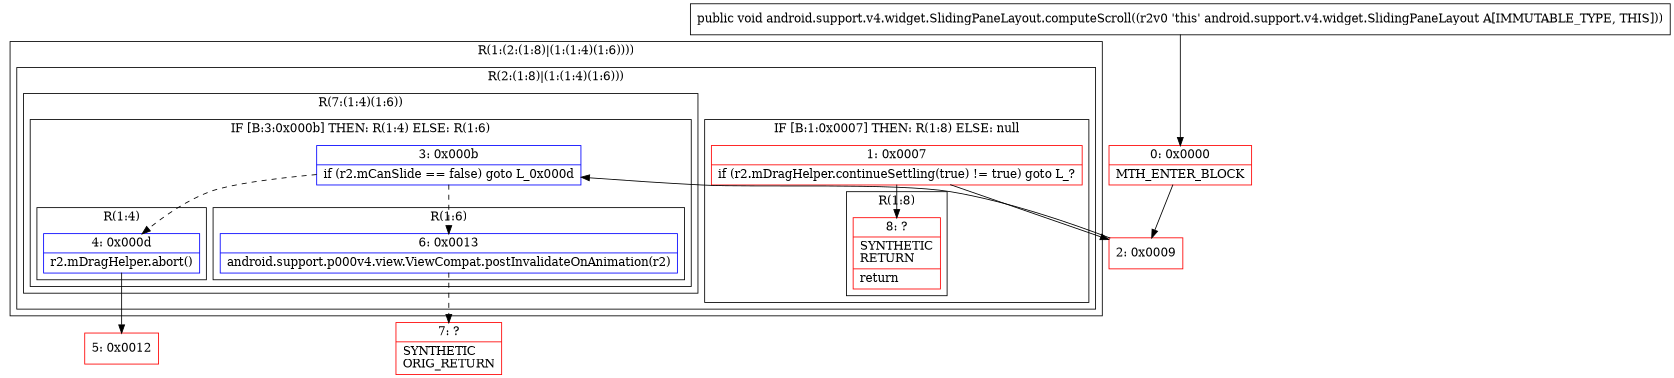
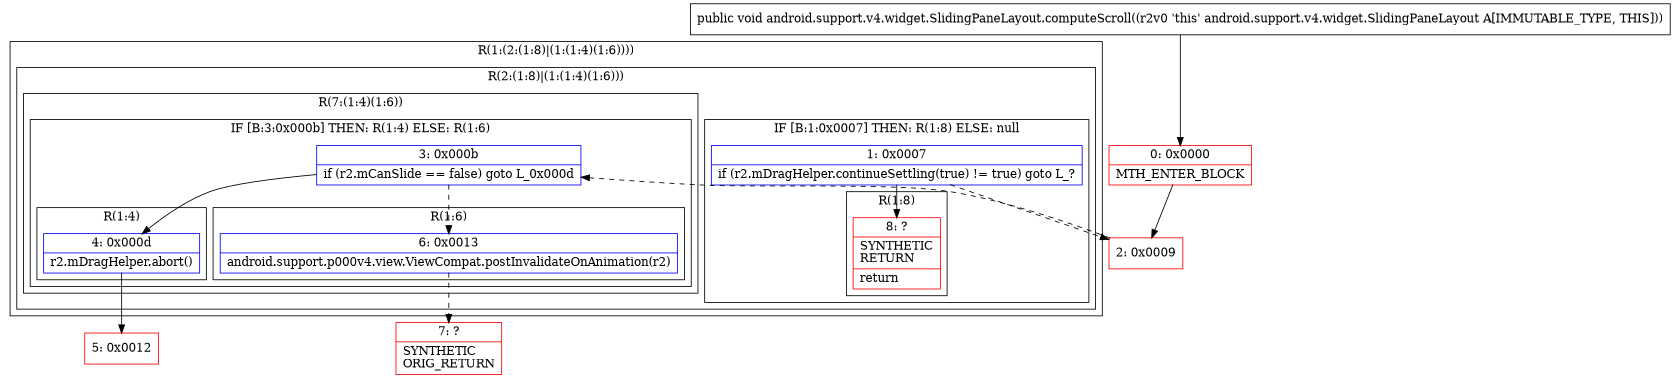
(897, 165) -> (897, 165)
(853, 186) -> (853, 186)
(227, 187) -> (227, 187)
(1025, 211) -> (1025, 211)
